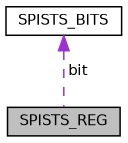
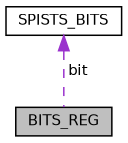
(64, 122) -> (64, 122)
